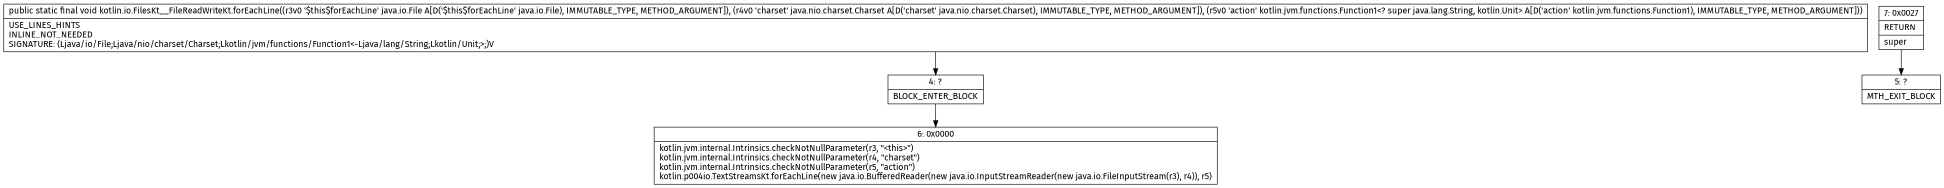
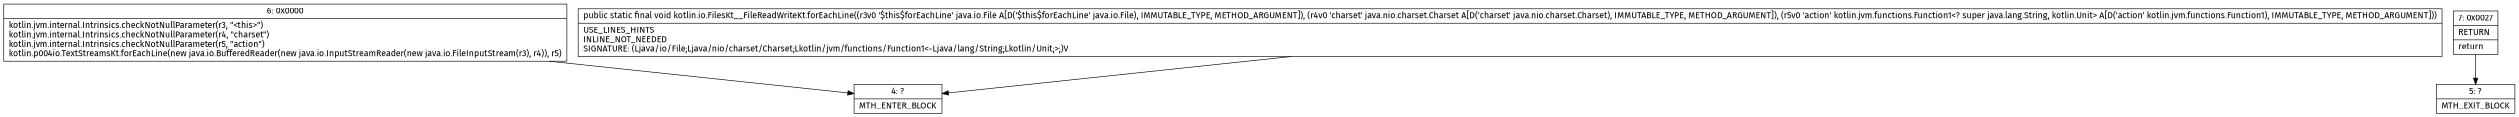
(1896, 42) -> (2471, 47)
(936, 96) -> (898, 106)
(936, 112) -> (698, 77)
